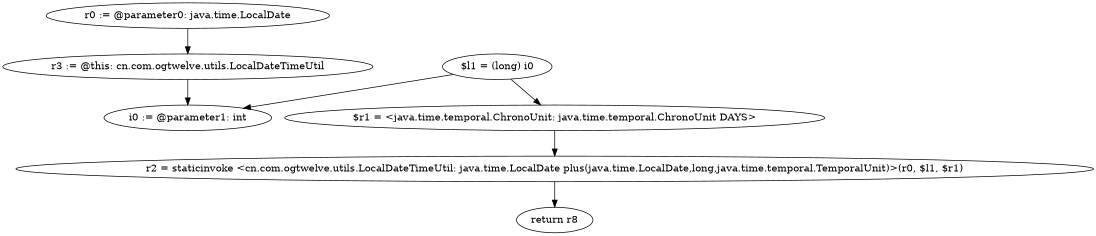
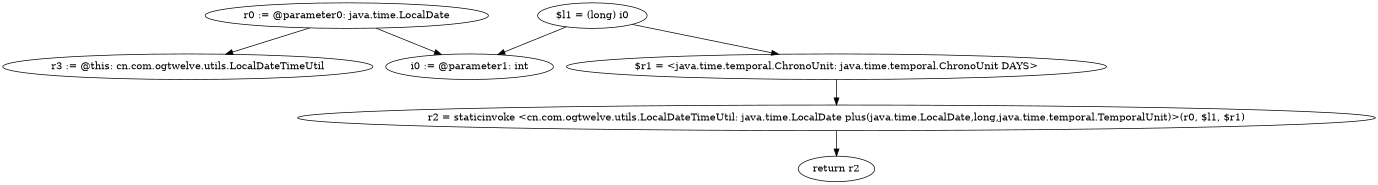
(188, 89) -> (406, 40)
(555, 220) -> (836, 169)
